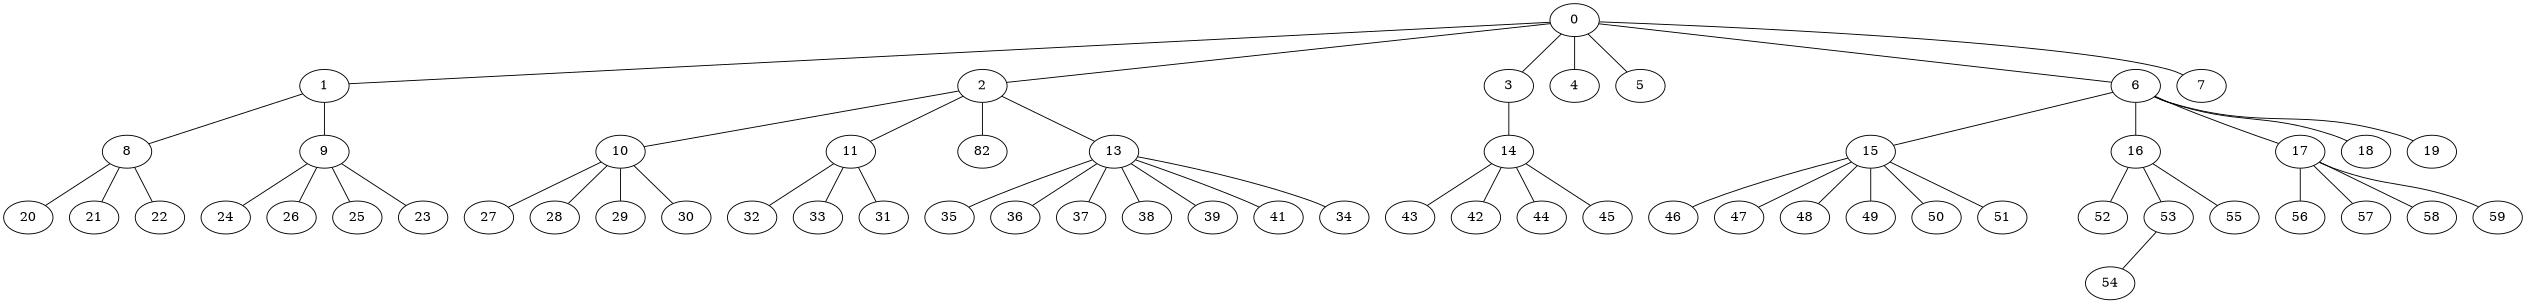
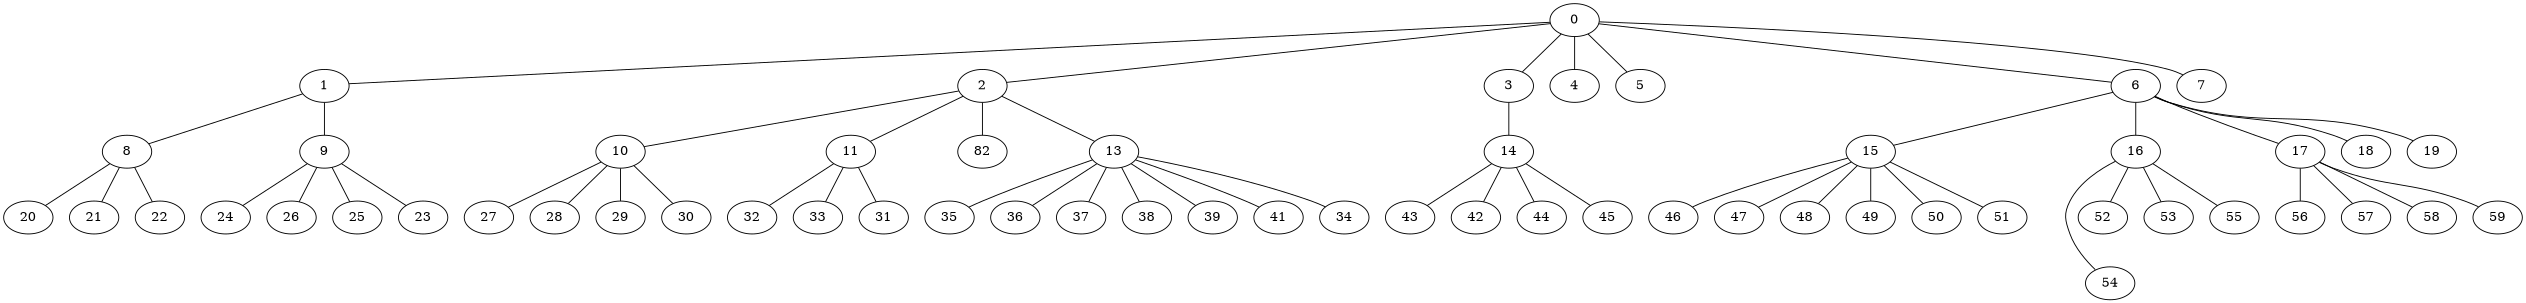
(2139, 250) -> (2067, 209)
